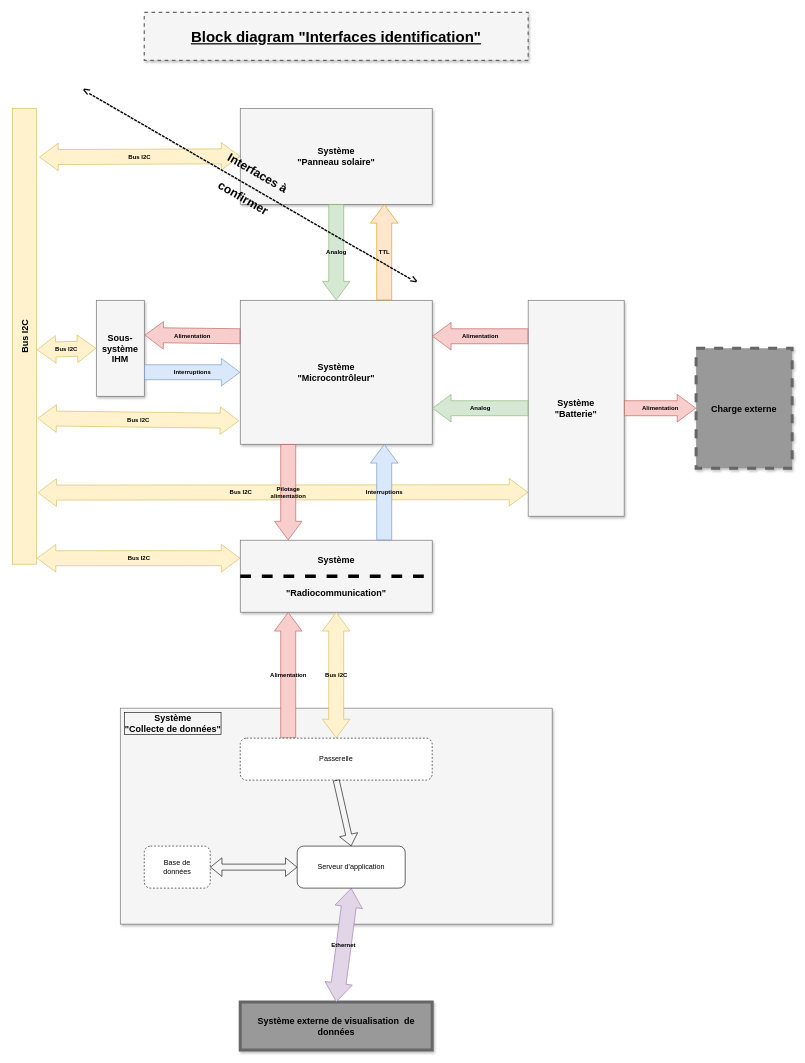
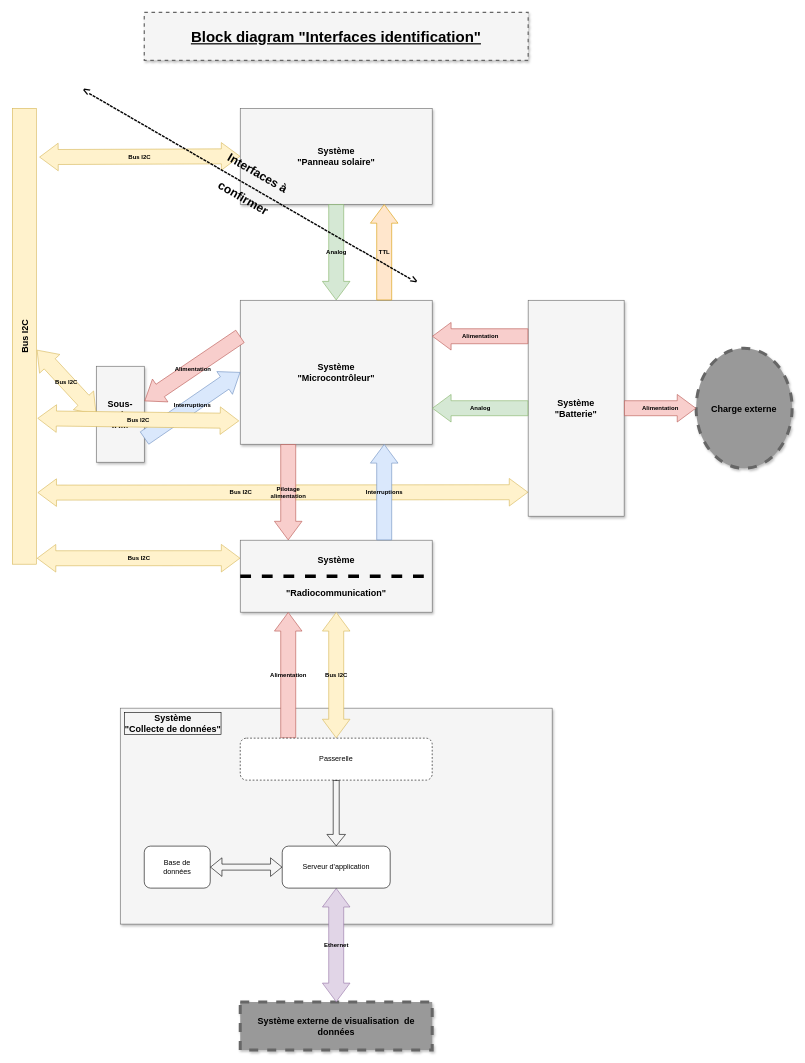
(120, 348) -> (120, 414)
(744, 408) -> (744, 408)
(177, 867) -> (177, 867)
(351, 867) -> (336, 867)
(336, 1026) -> (336, 1026)
